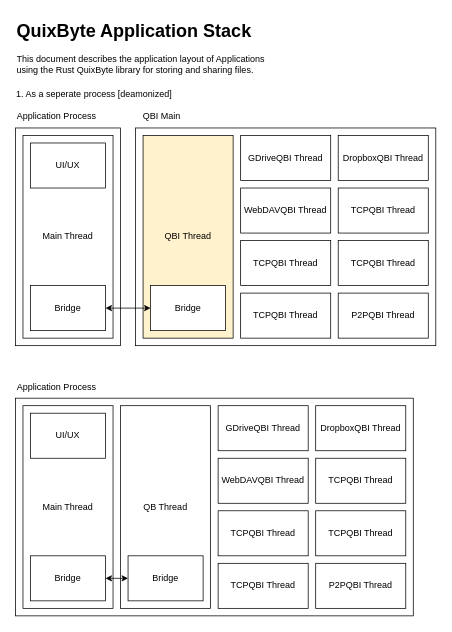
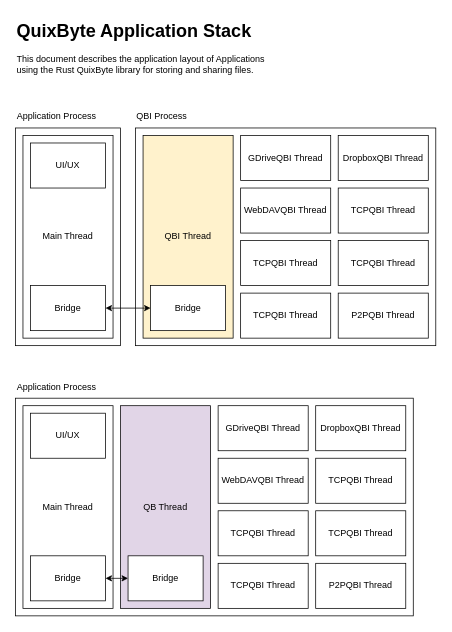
(94, 94) -> none
(162, 117) -> (162, 117)
(165, 507) -> (165, 507)
